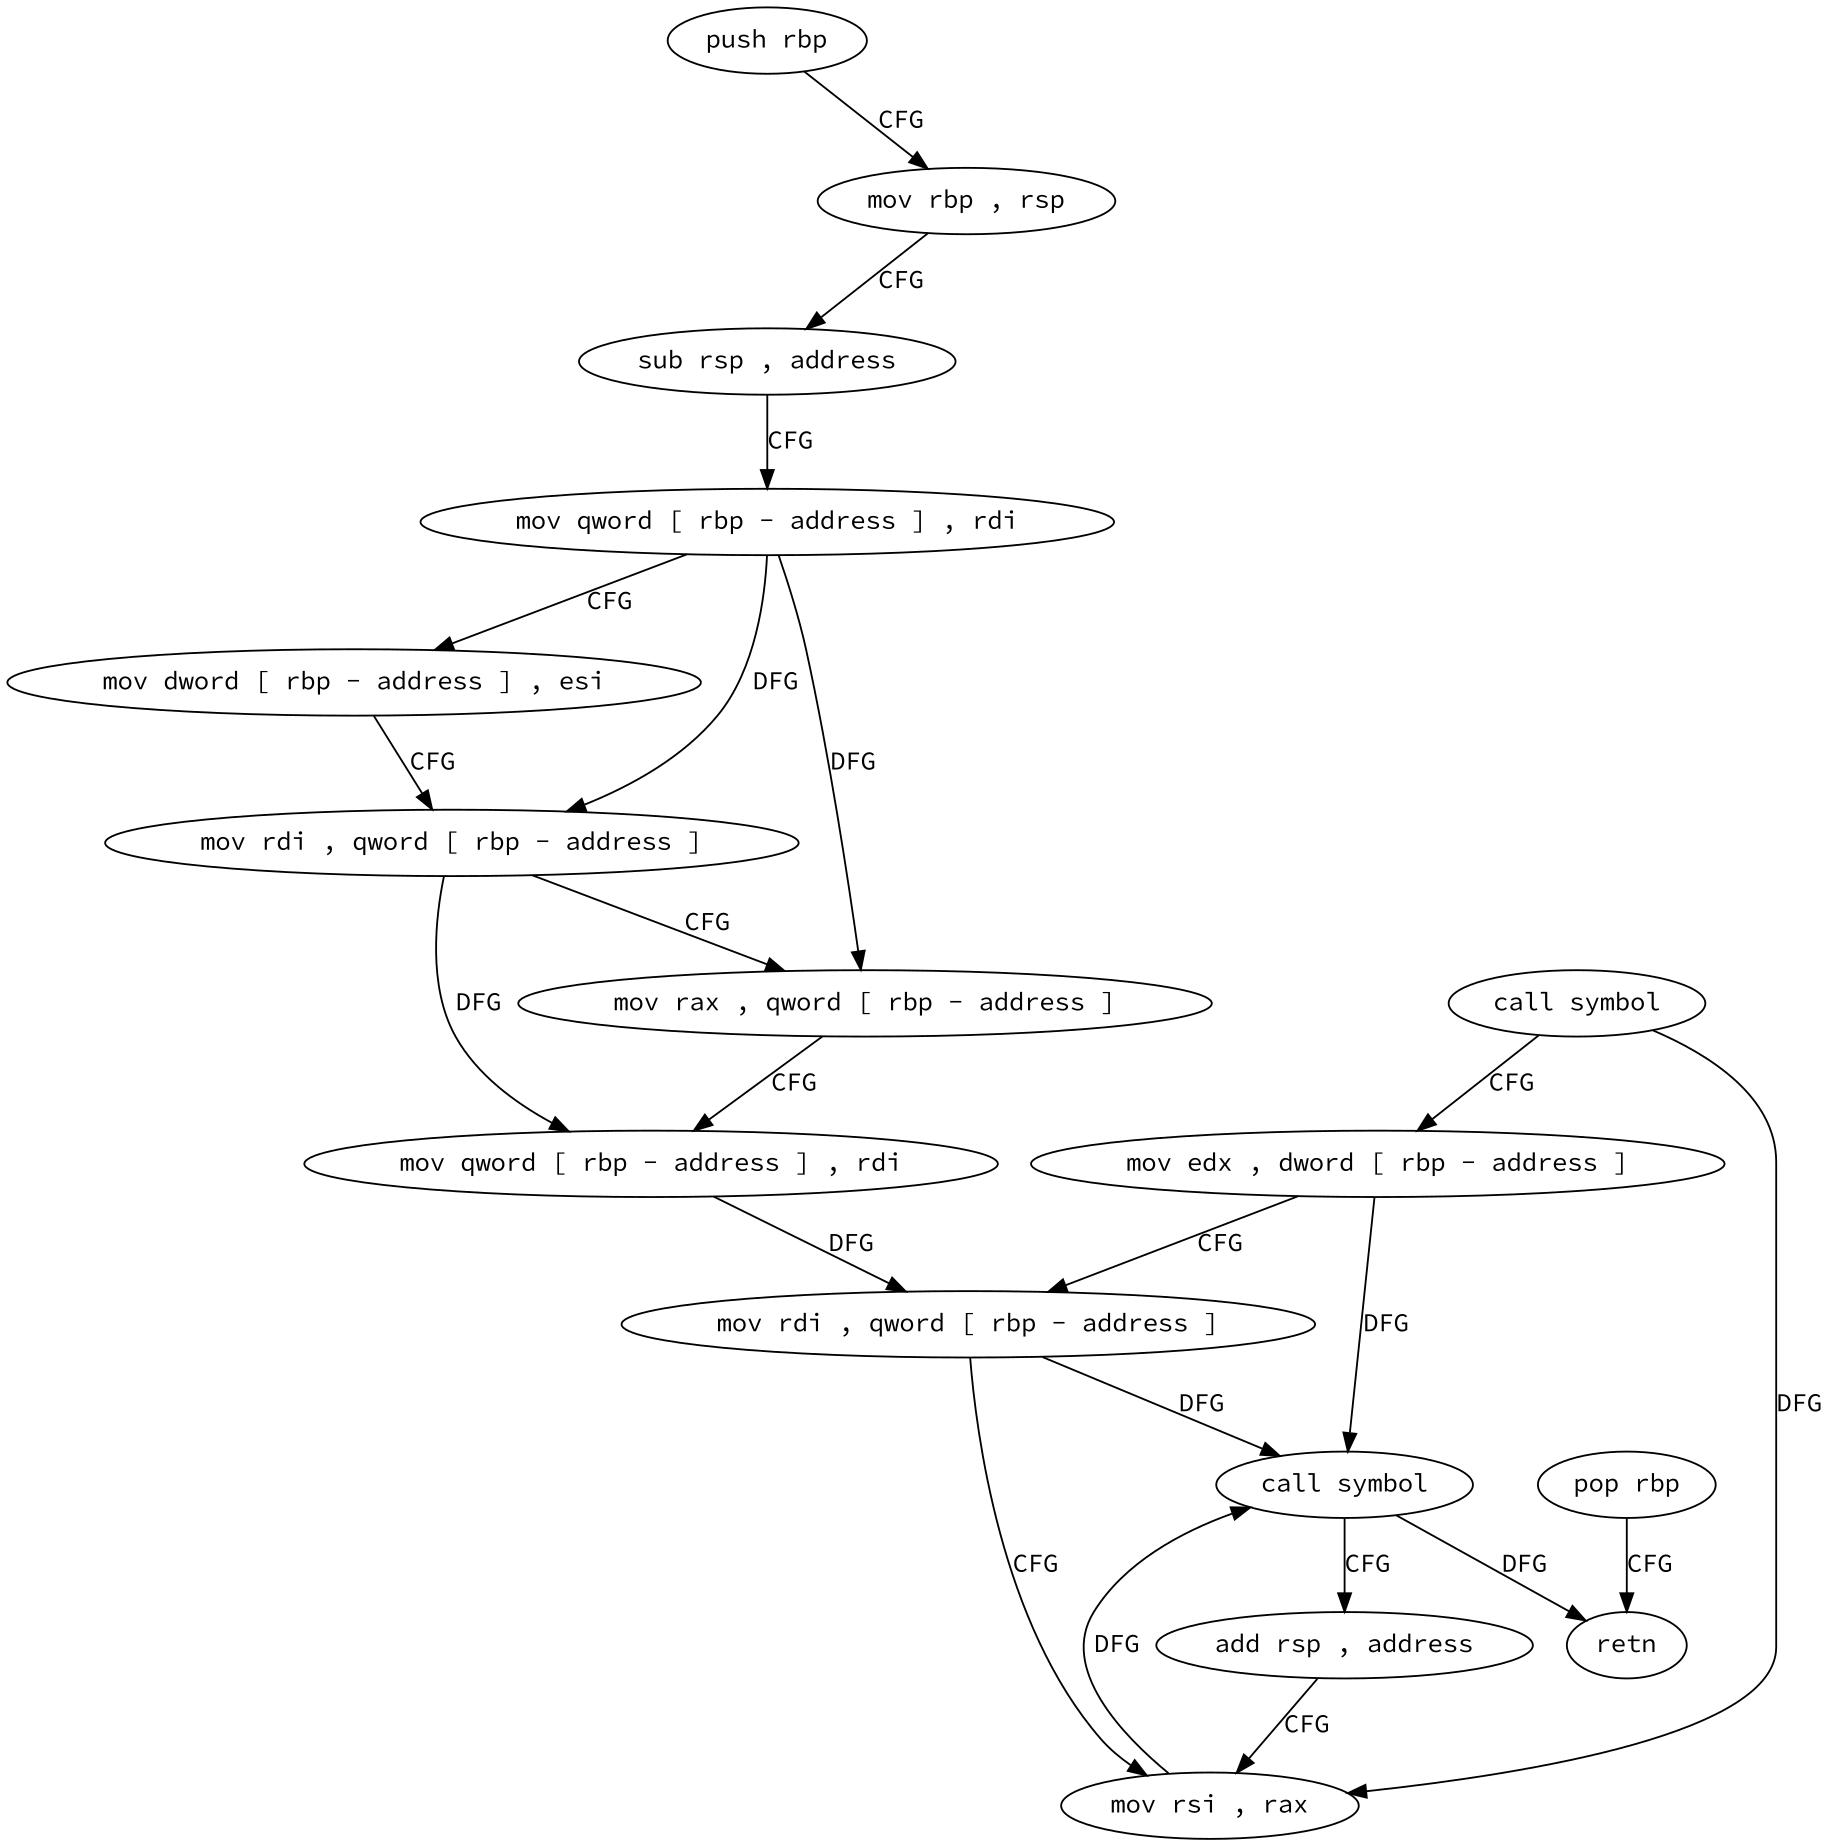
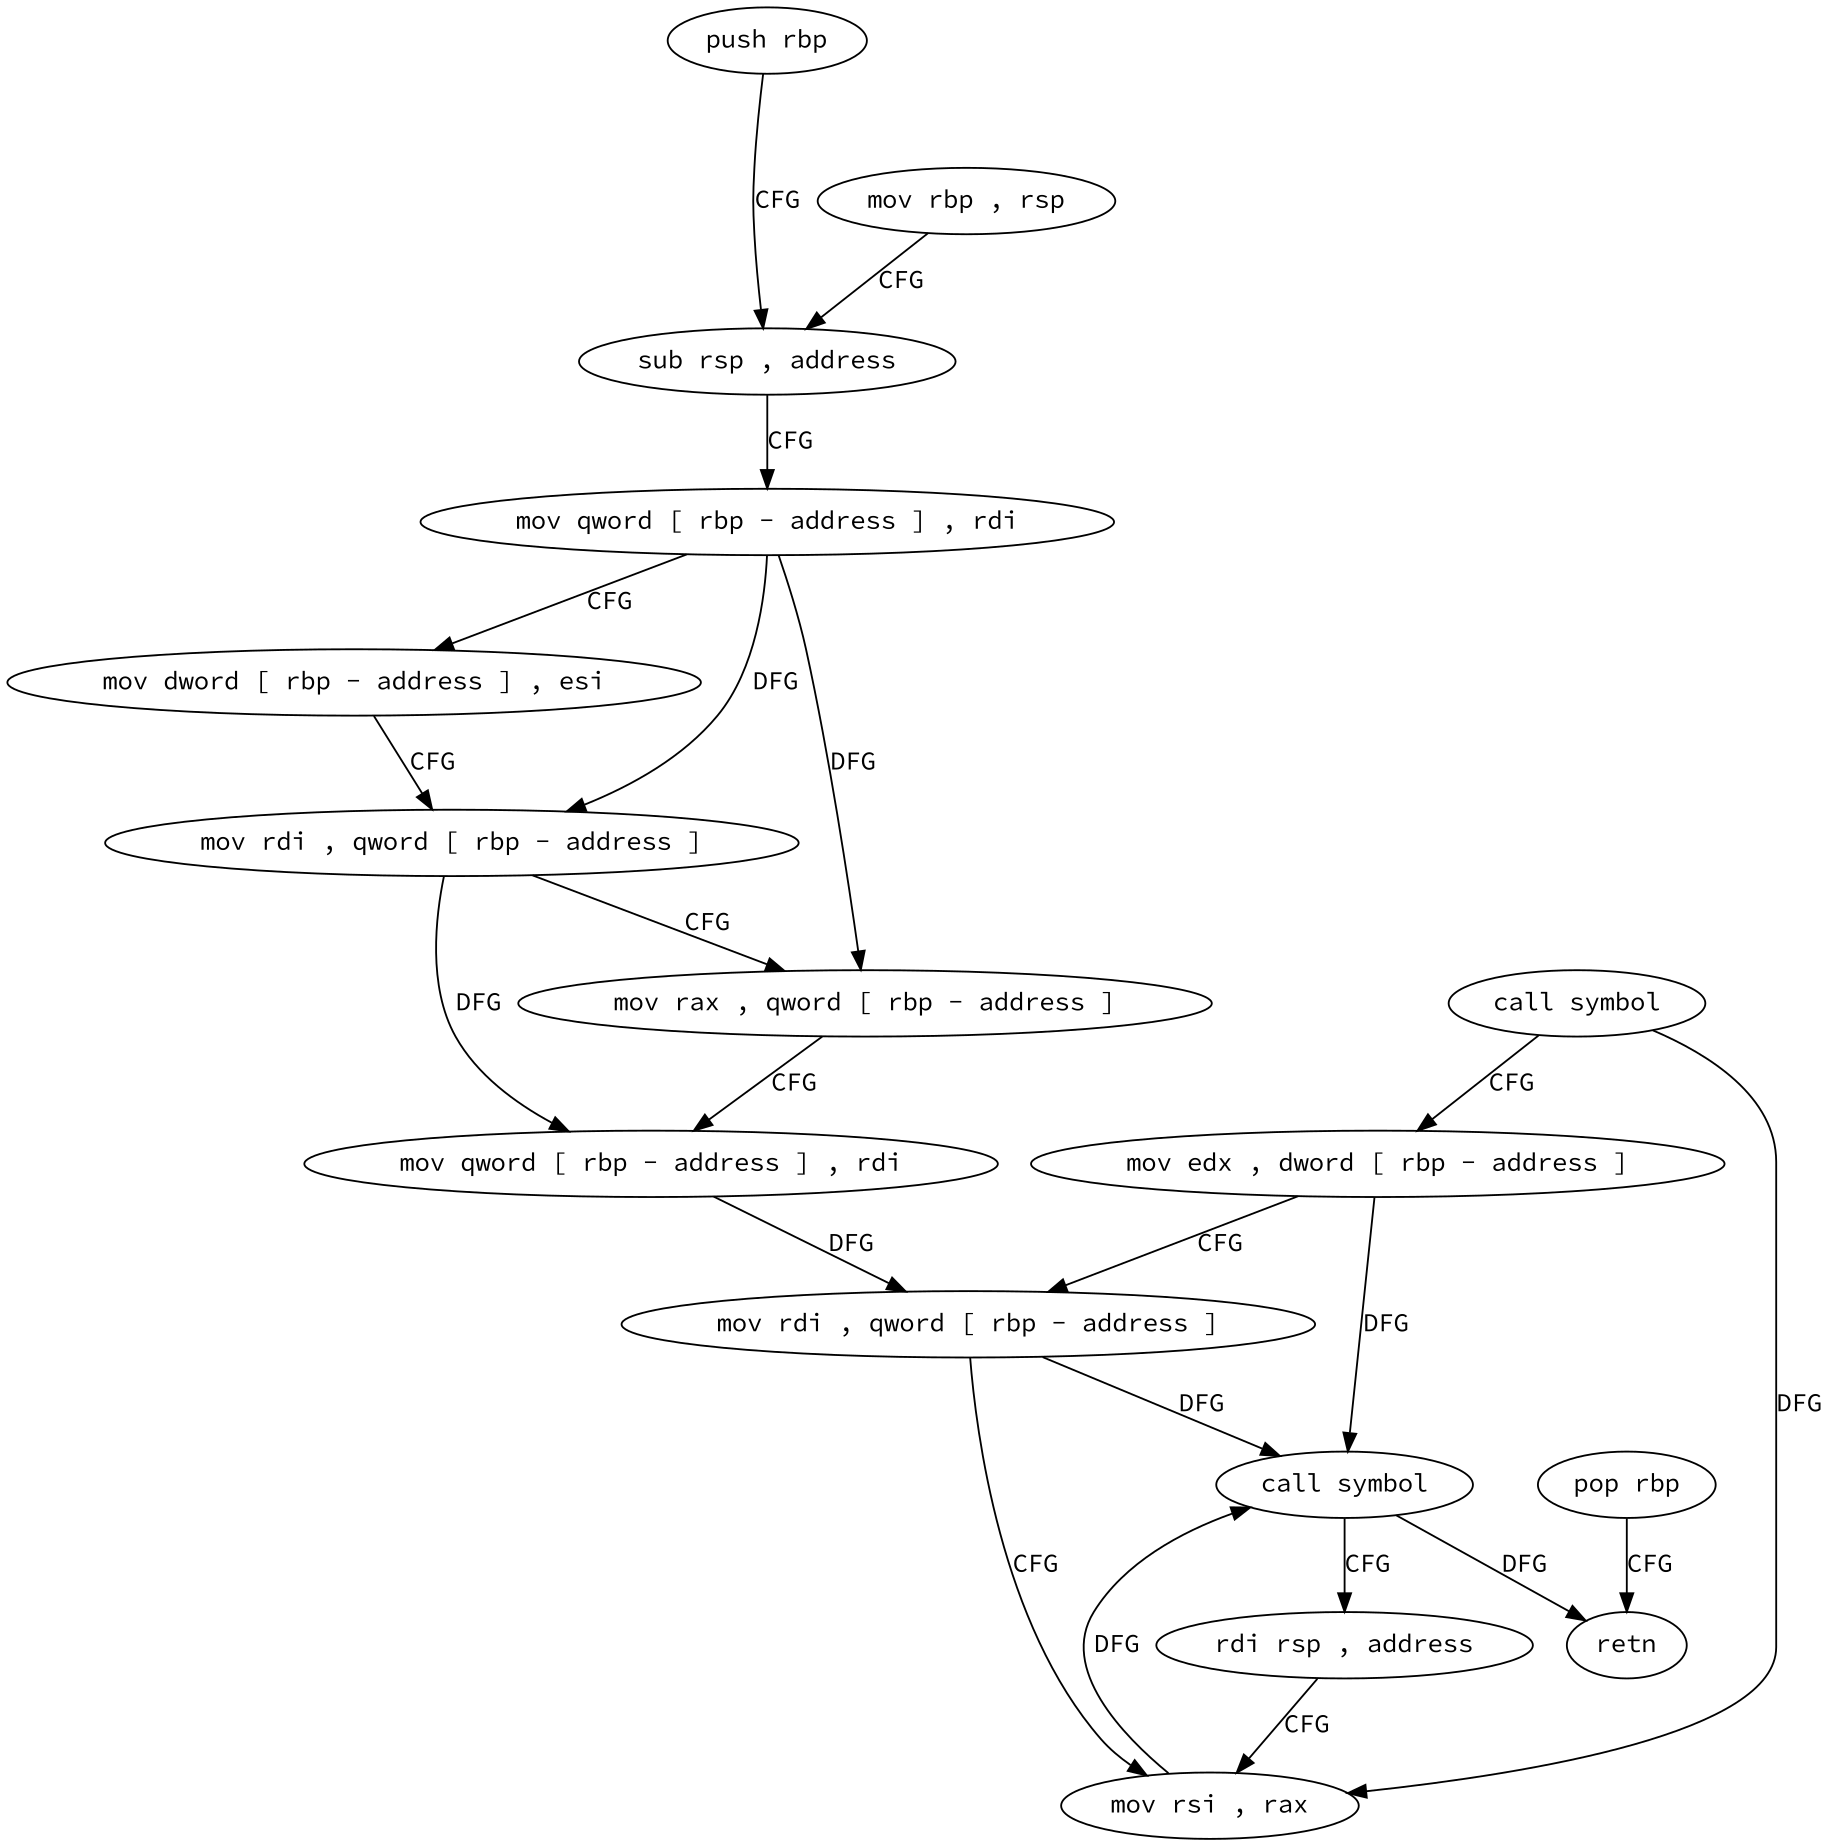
(859, 114) -> (753, 192)
(1345, 1645) -> (1345, 1645)
